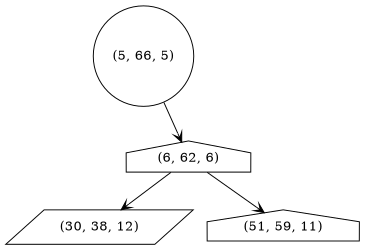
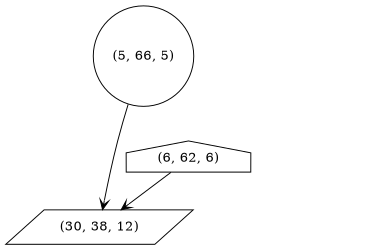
(171, 118) -> (115, 152)
(283, 227) -> none
